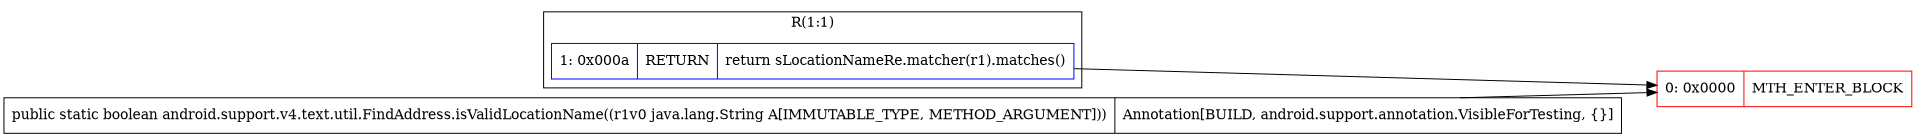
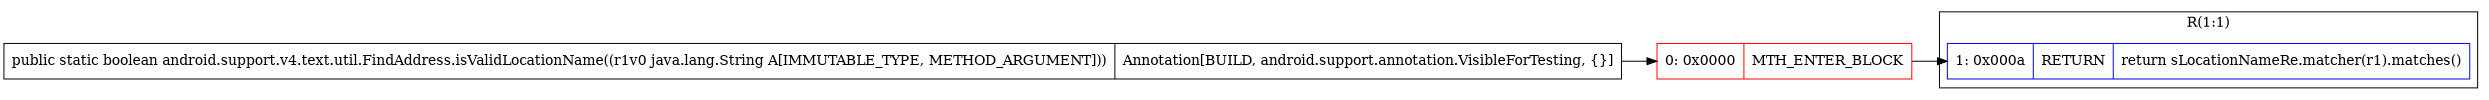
(1360, 77) -> (1925, 61)
